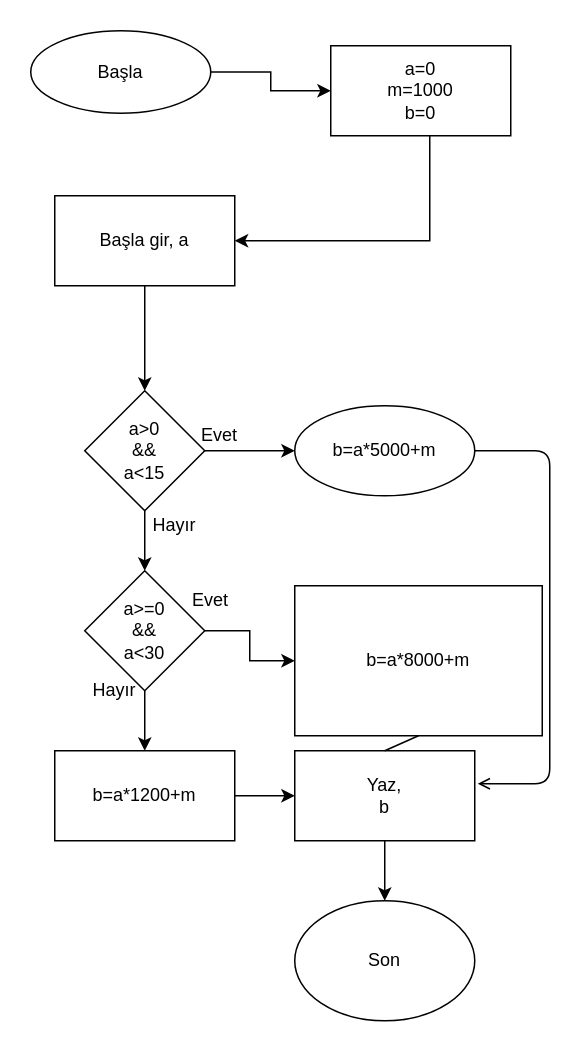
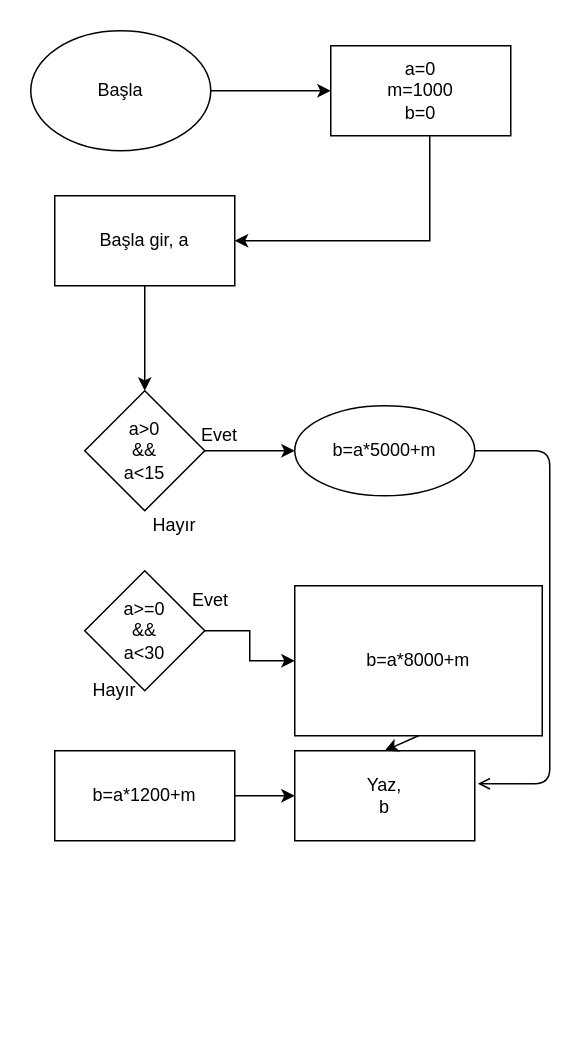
(121, 72) -> (121, 91)
(145, 536) -> none
(145, 716) -> none
(391, 748) -> (395, 746)
(385, 866) -> none
(385, 961) -> none
